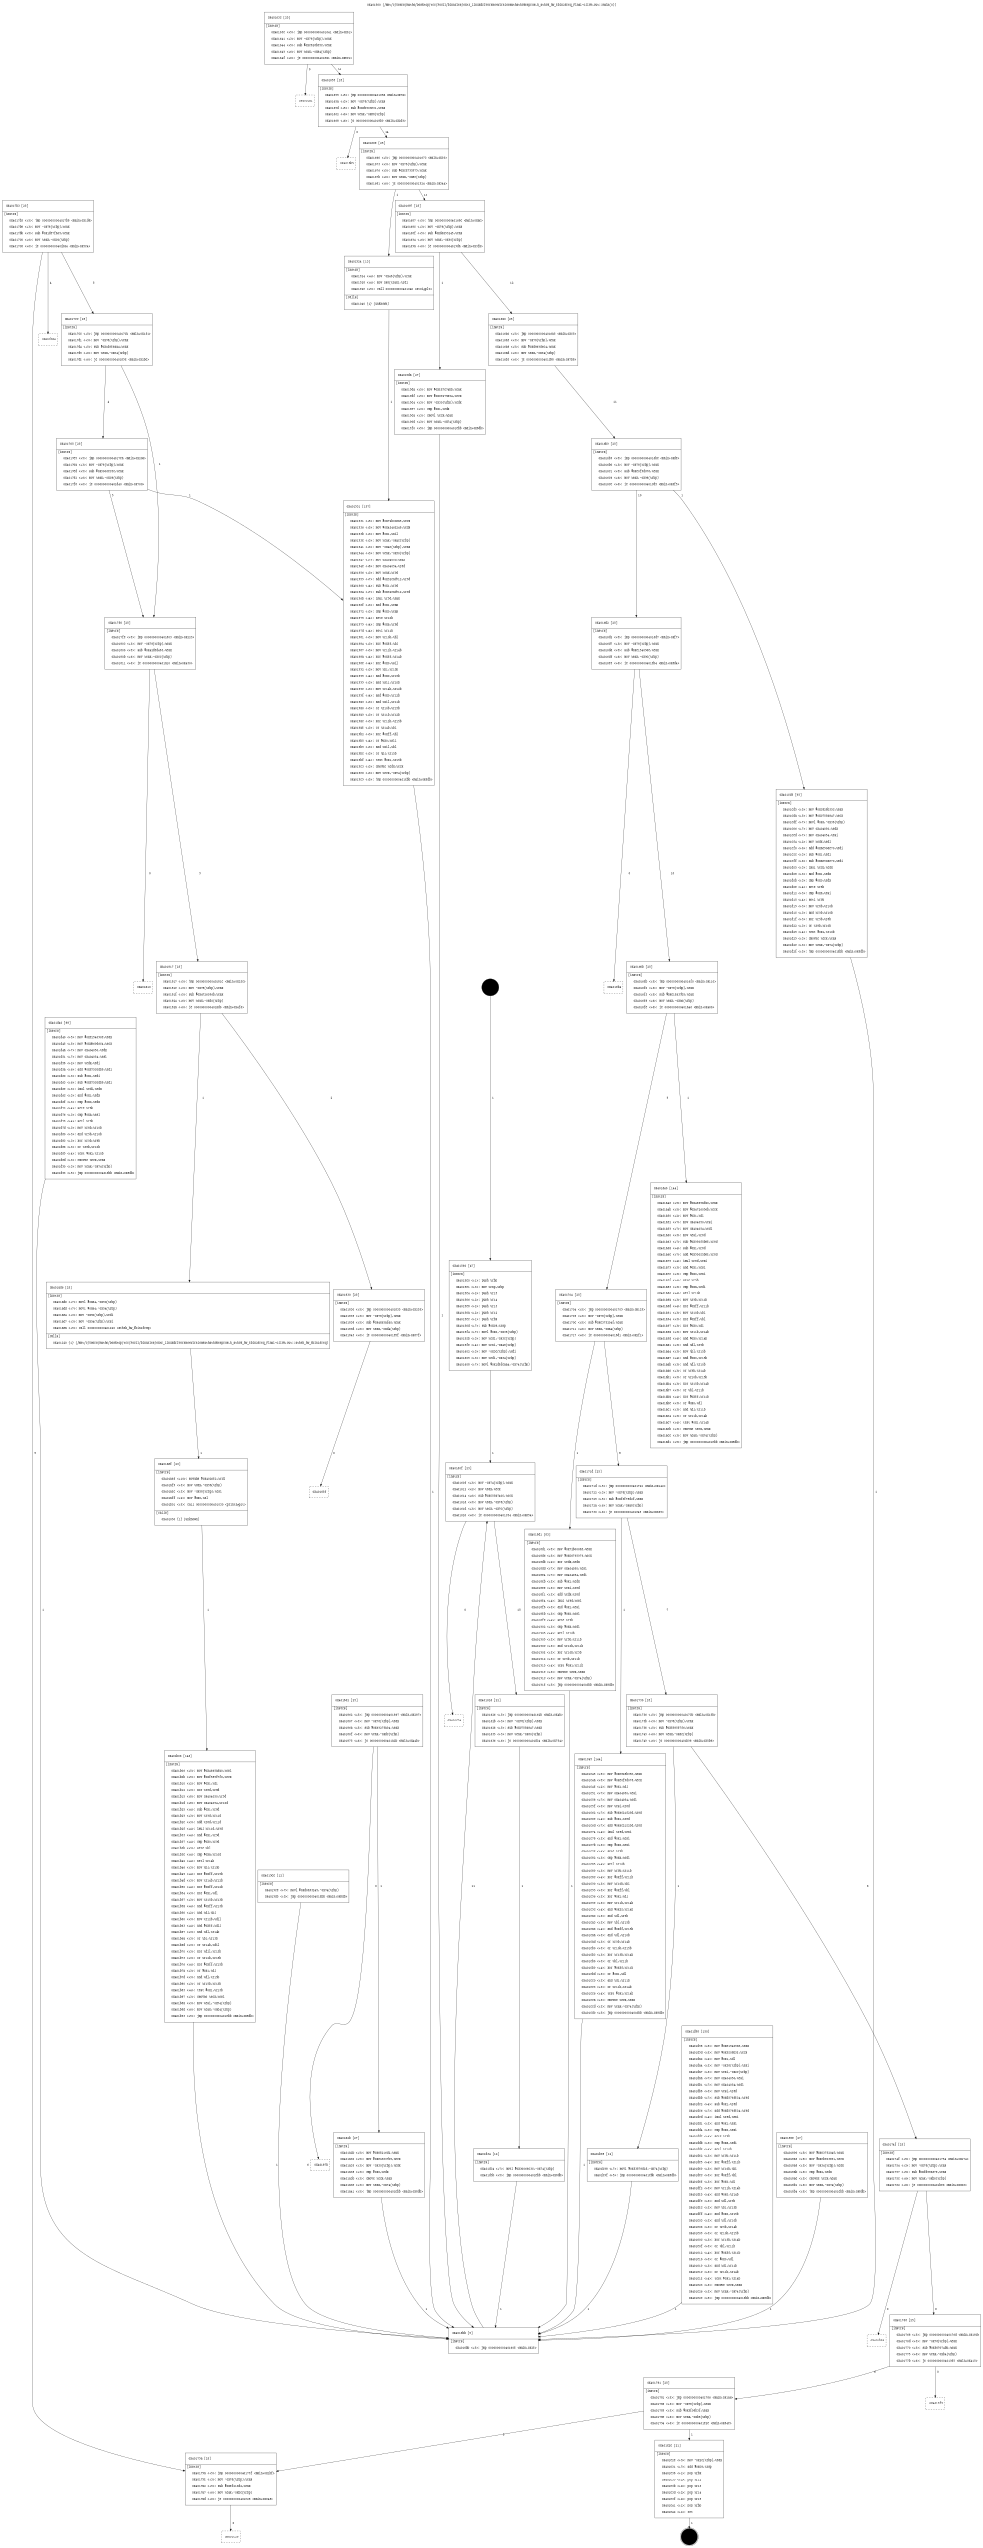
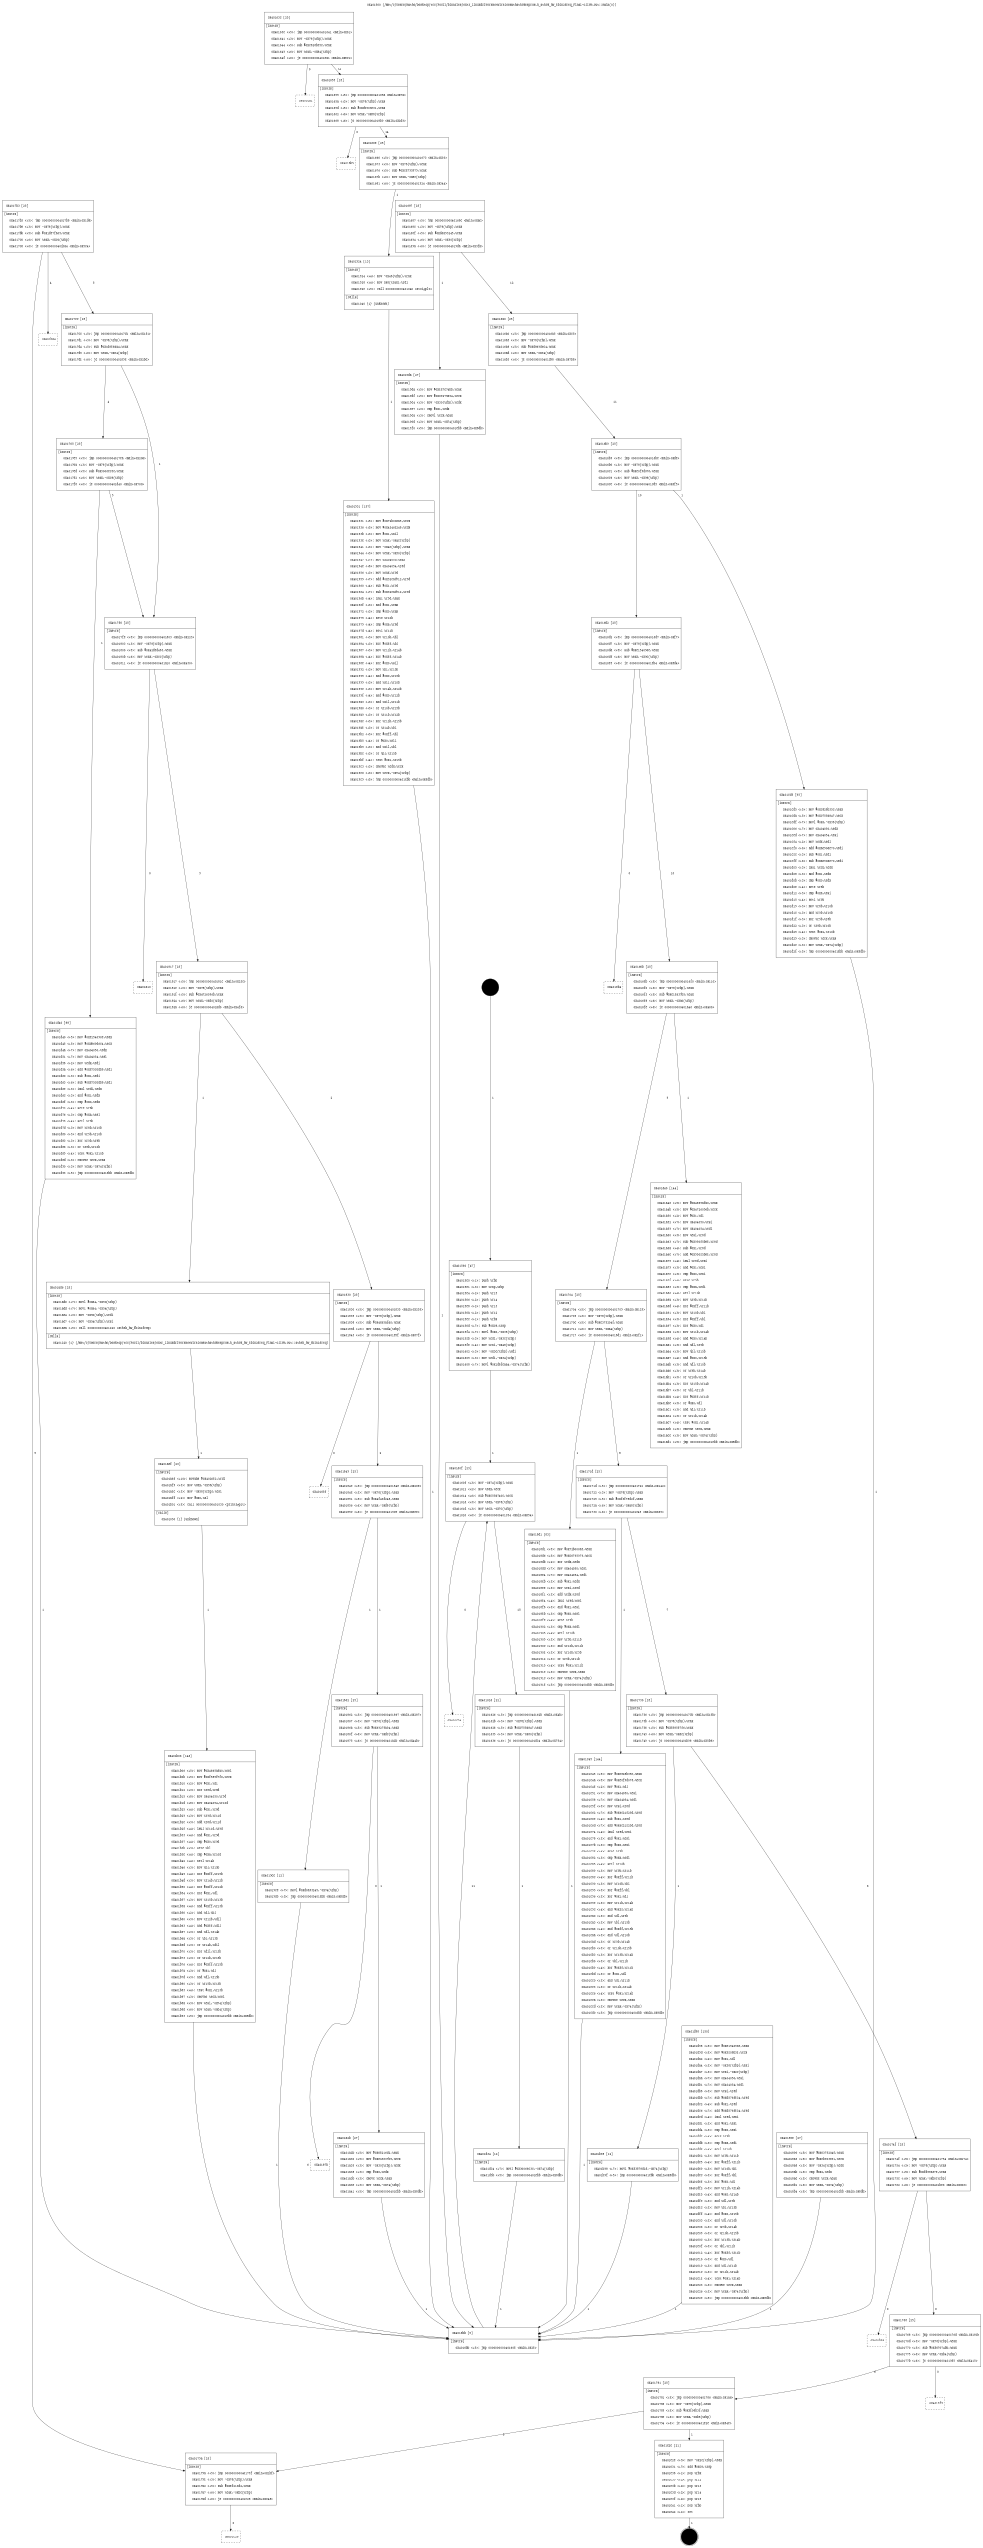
(421, 194) -> none
(251, 531) -> (92, 753)
none -> (377, 1492)
